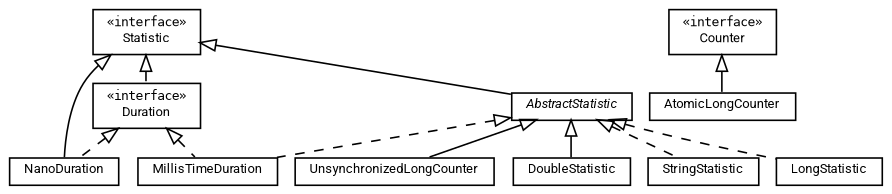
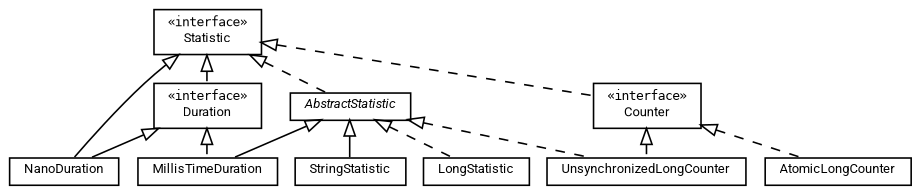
(363, 70) -> (295, 77)
none -> (435, 70)
(722, 82) -> (758, 144)
(386, 139) -> (271, 142)
(475, 141) -> (506, 140)
(644, 142) -> (350, 147)
(93, 148) -> (118, 146)
none -> (646, 151)
(571, 171) -> none
